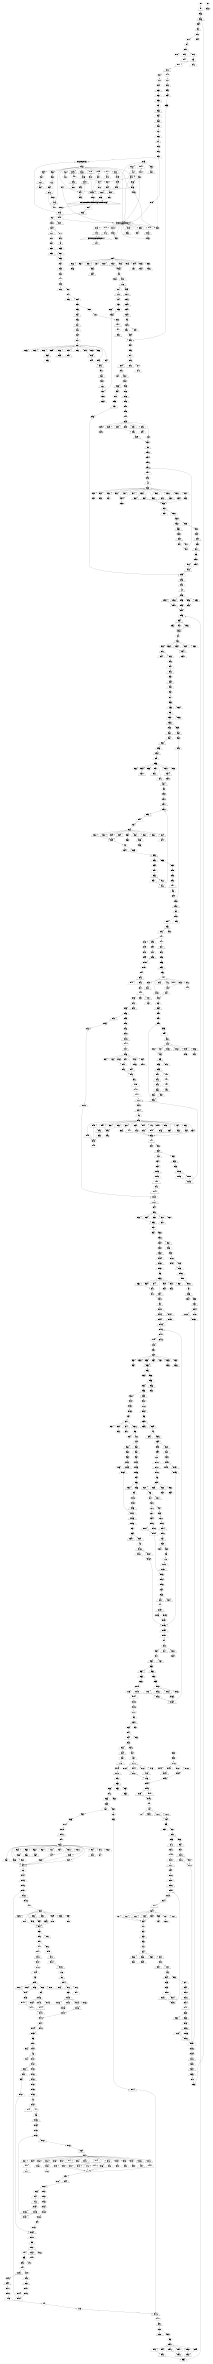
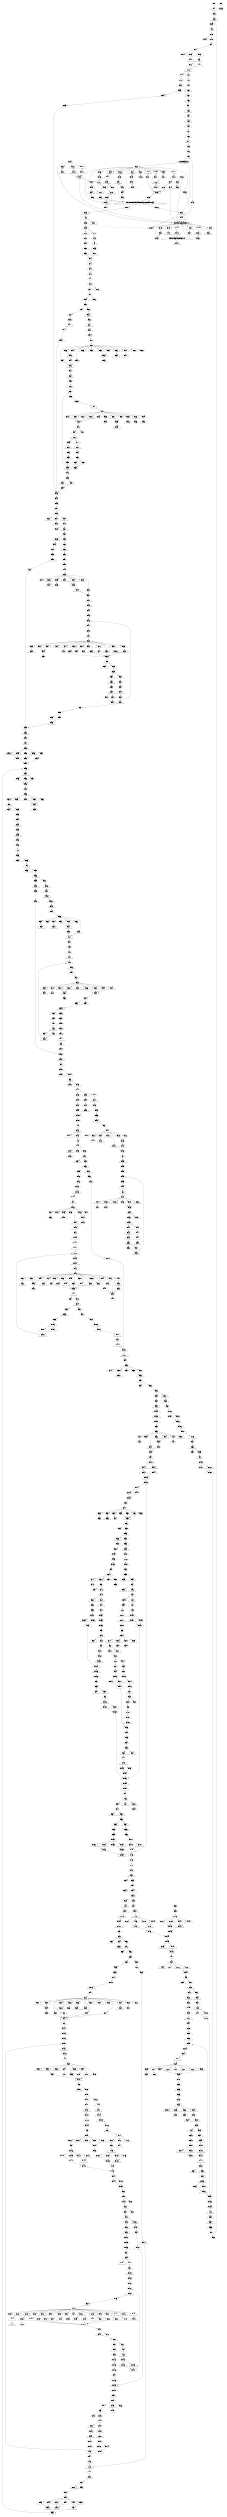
none -> (94, 407)
